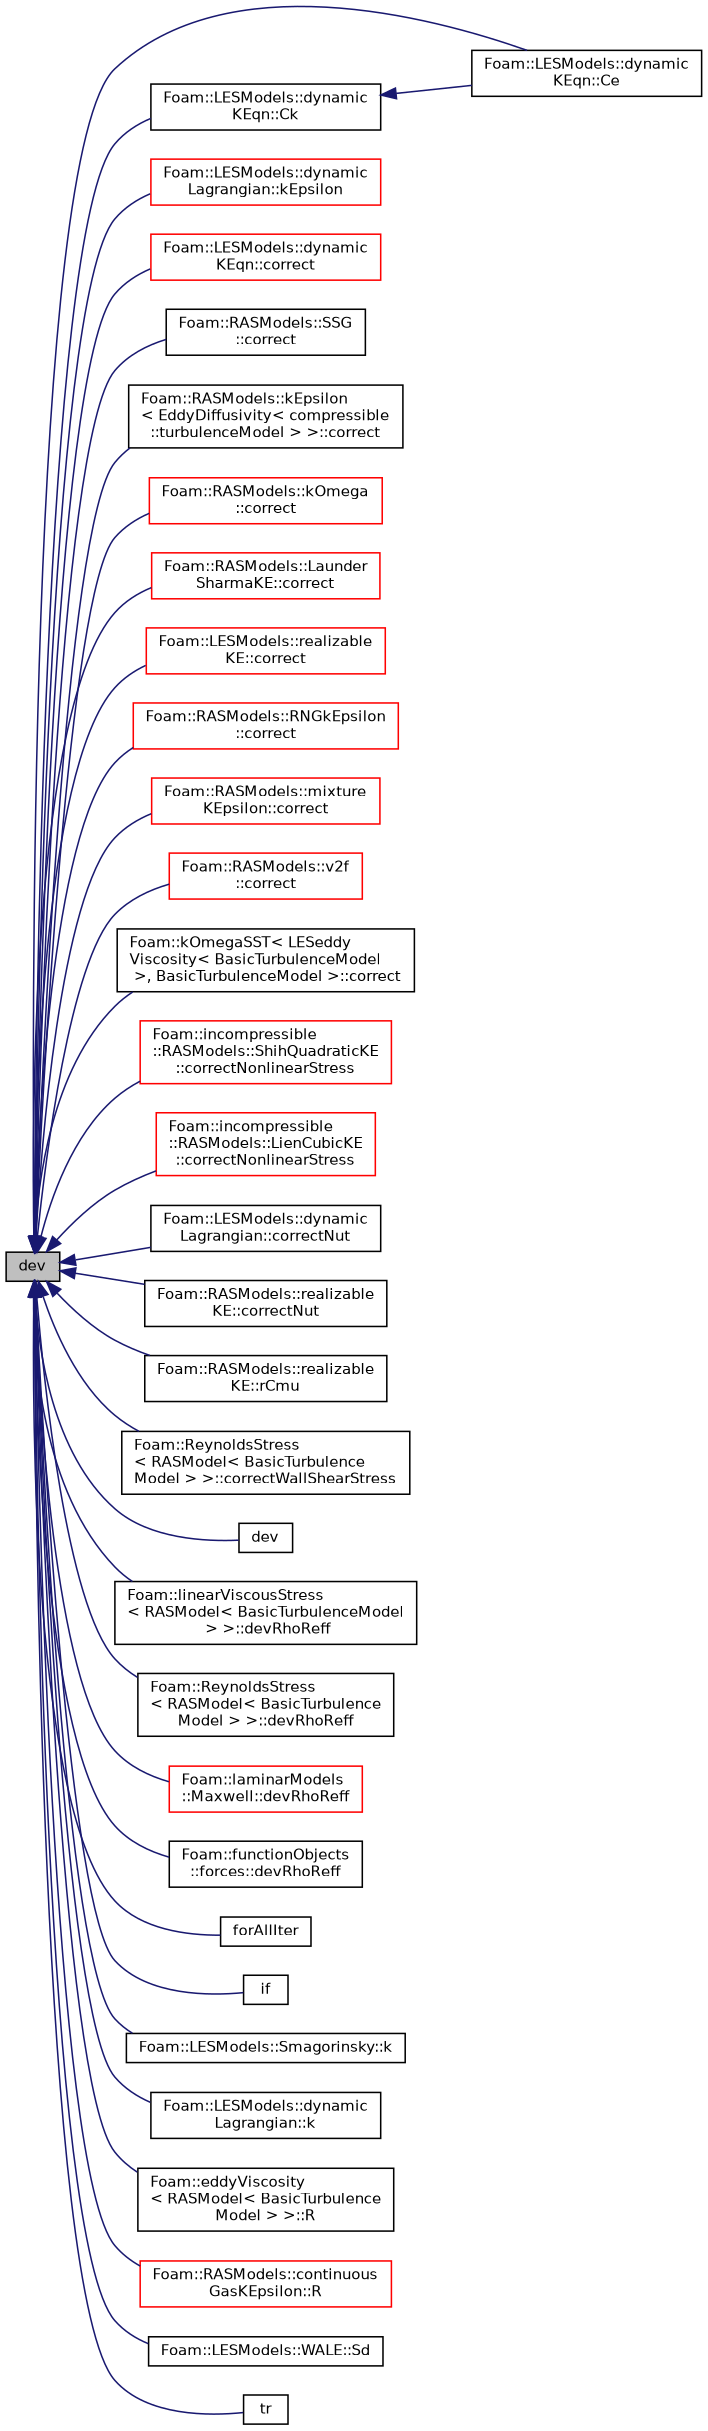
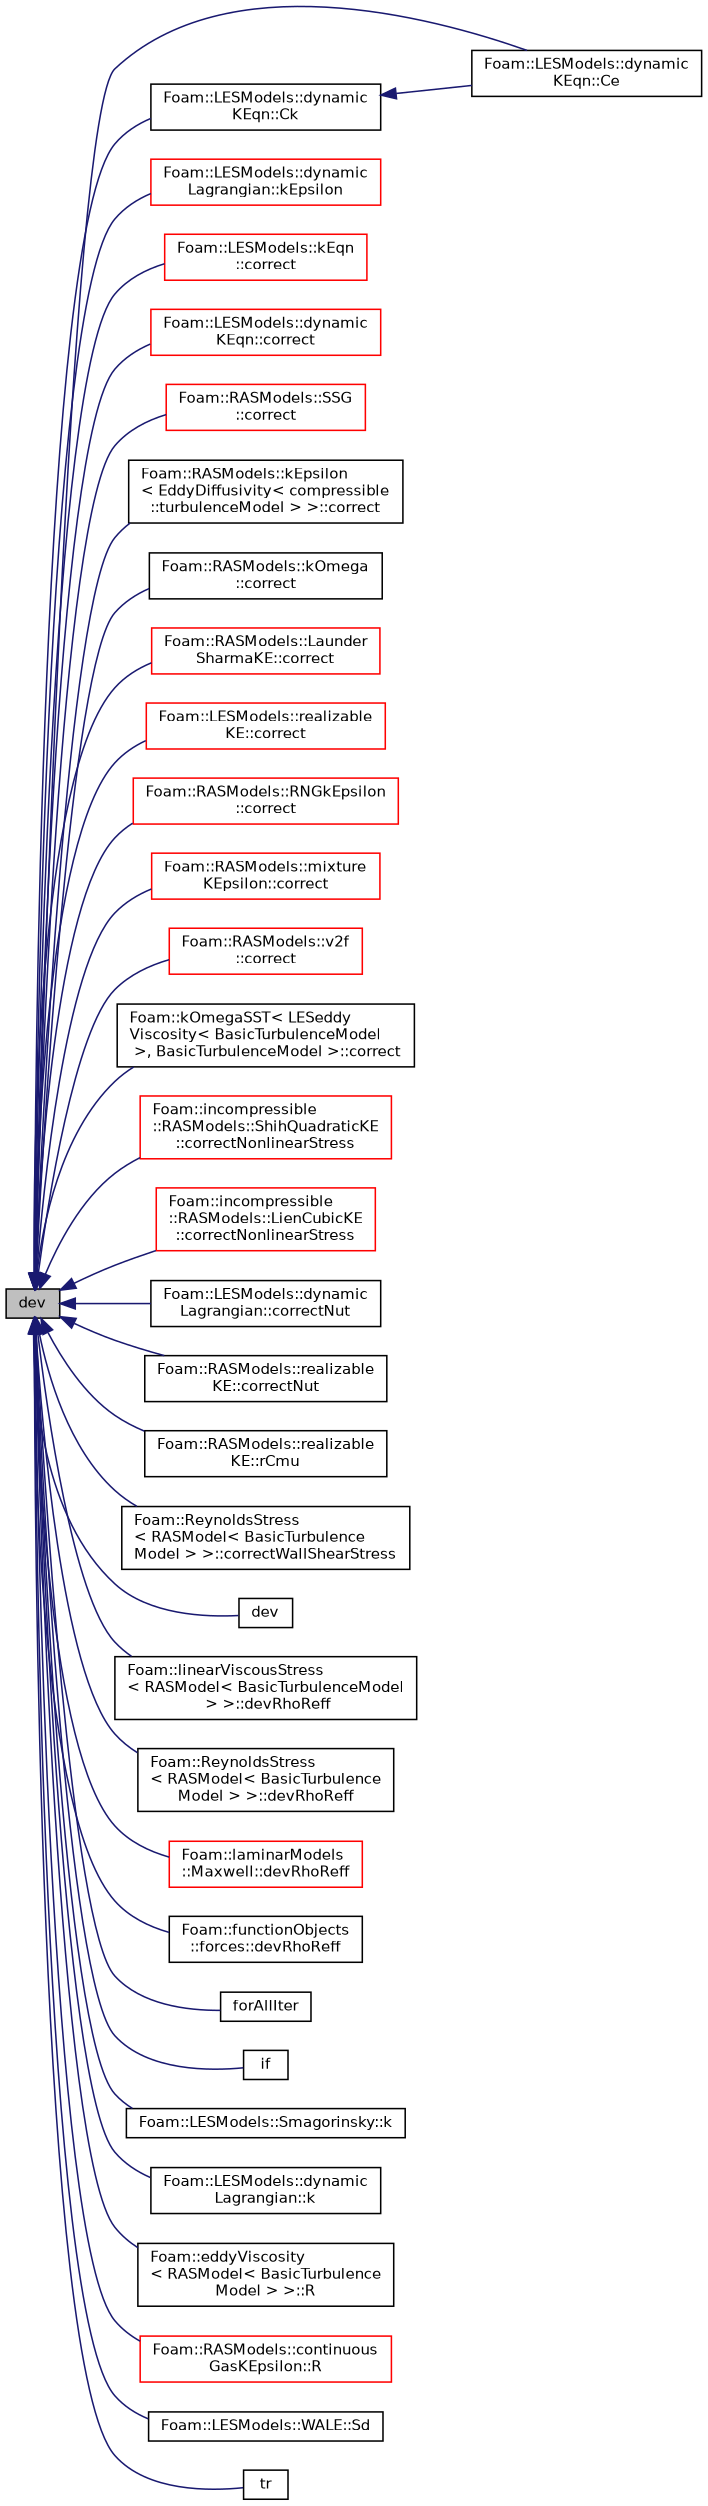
none -> (266, 257)
(266, 332) -> (266, 407)
(266, 501) -> (266, 576)
